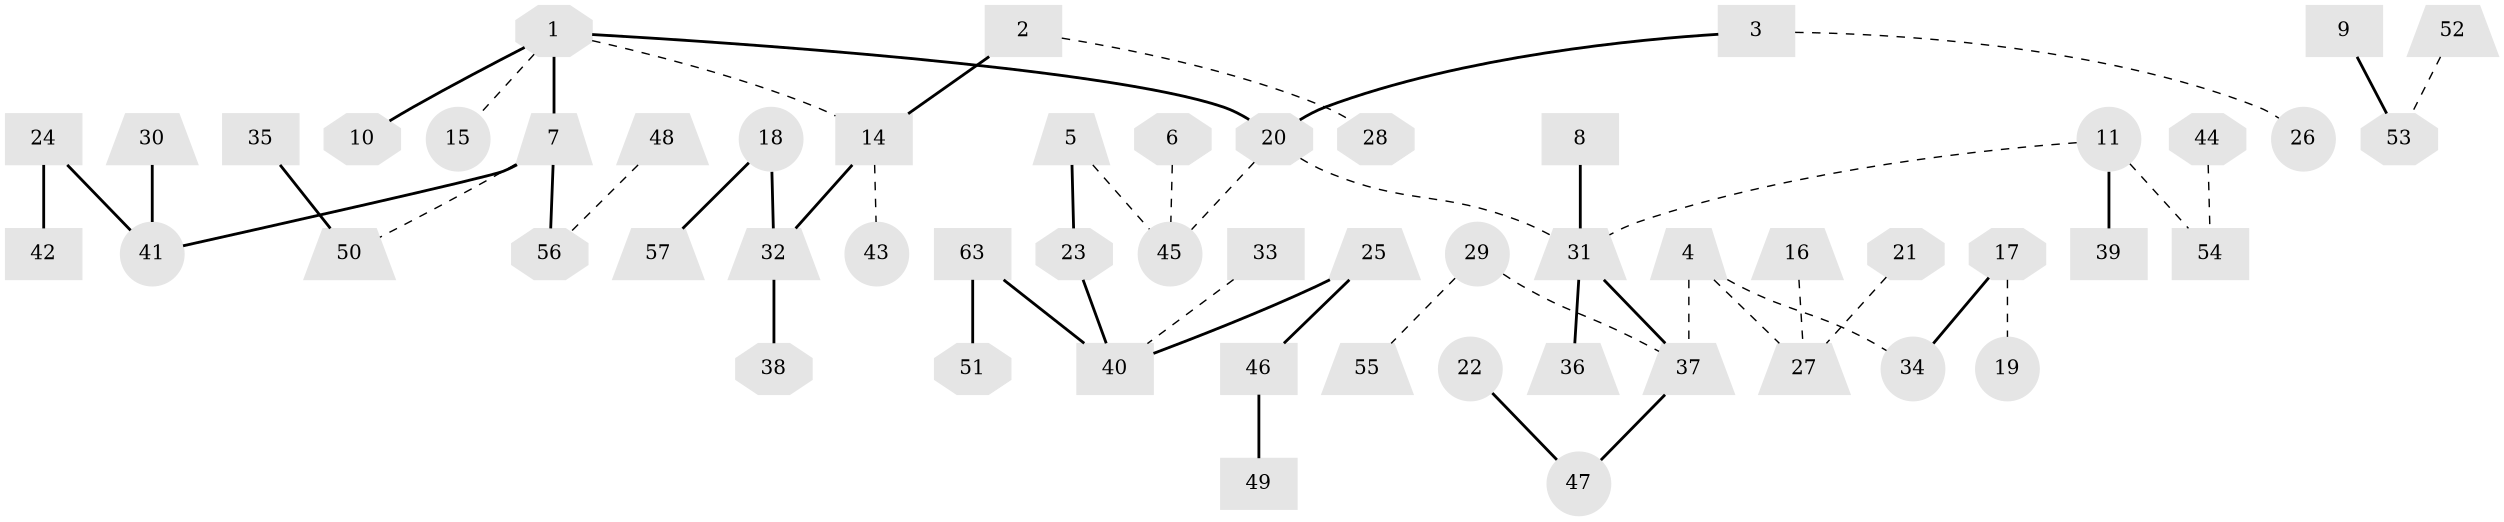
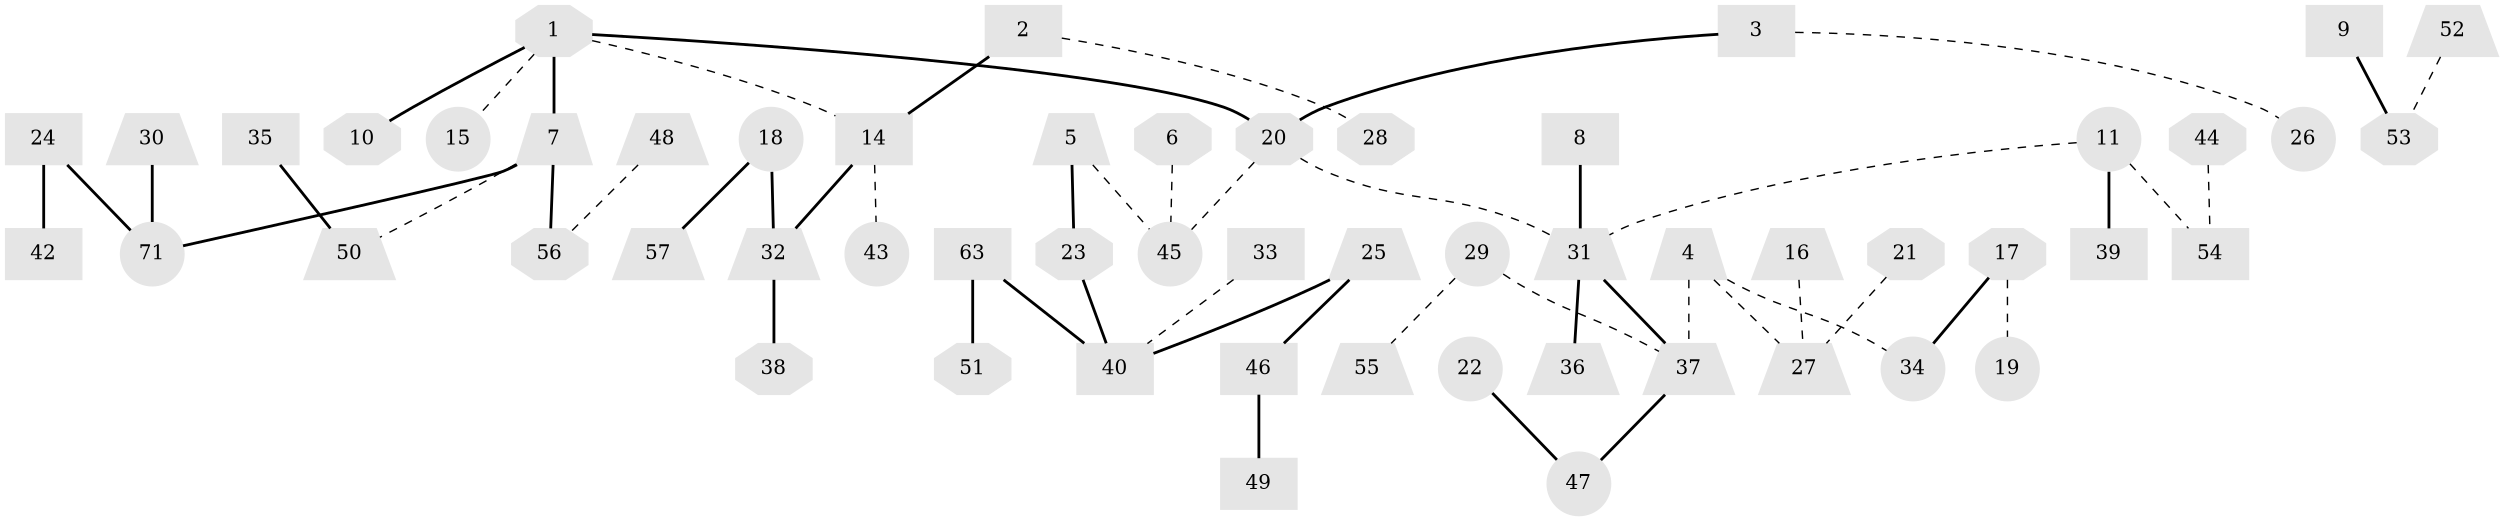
(152, 254) -> (152, 254)
